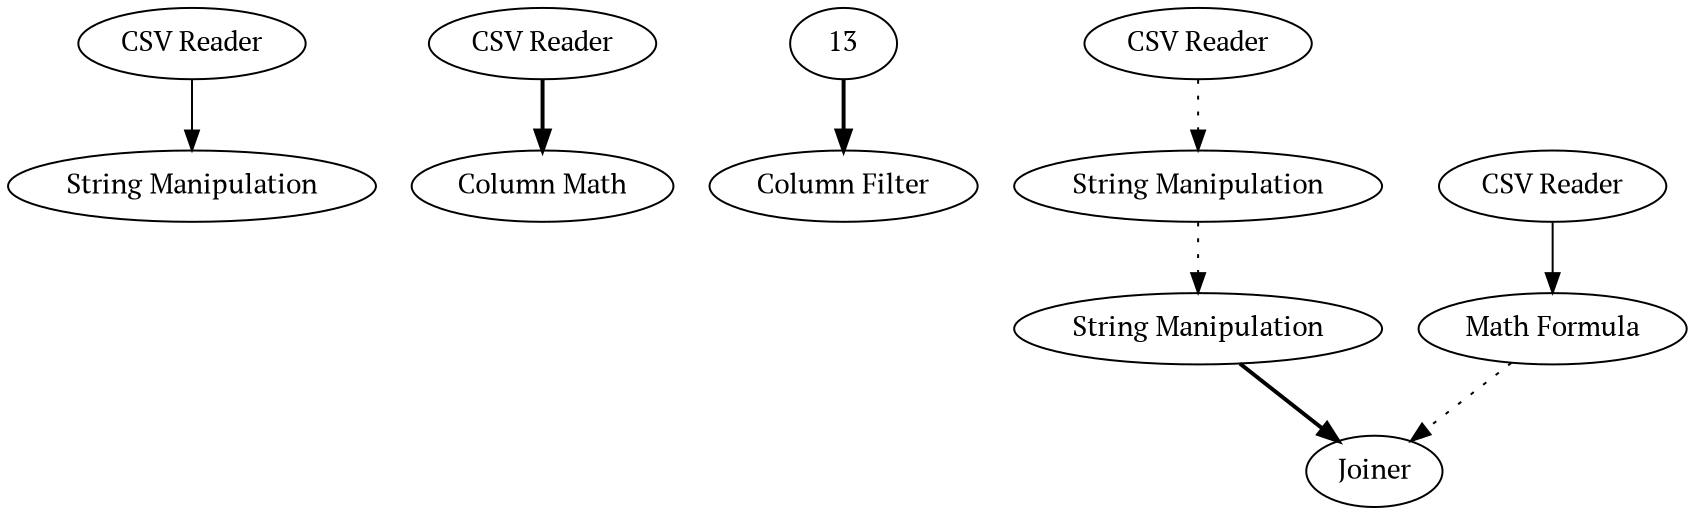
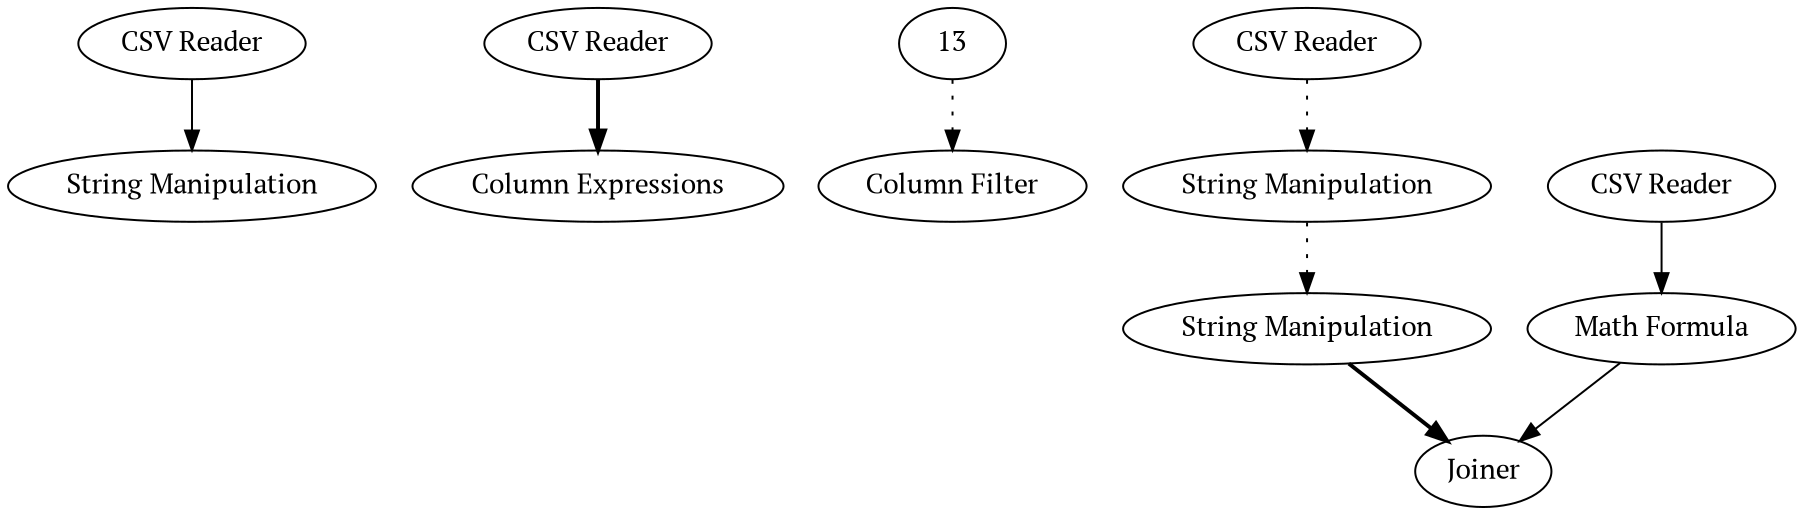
(844, 105) -> (953, 105)
(543, 186) -> (598, 186)
(1469, 396) -> (1578, 396)
